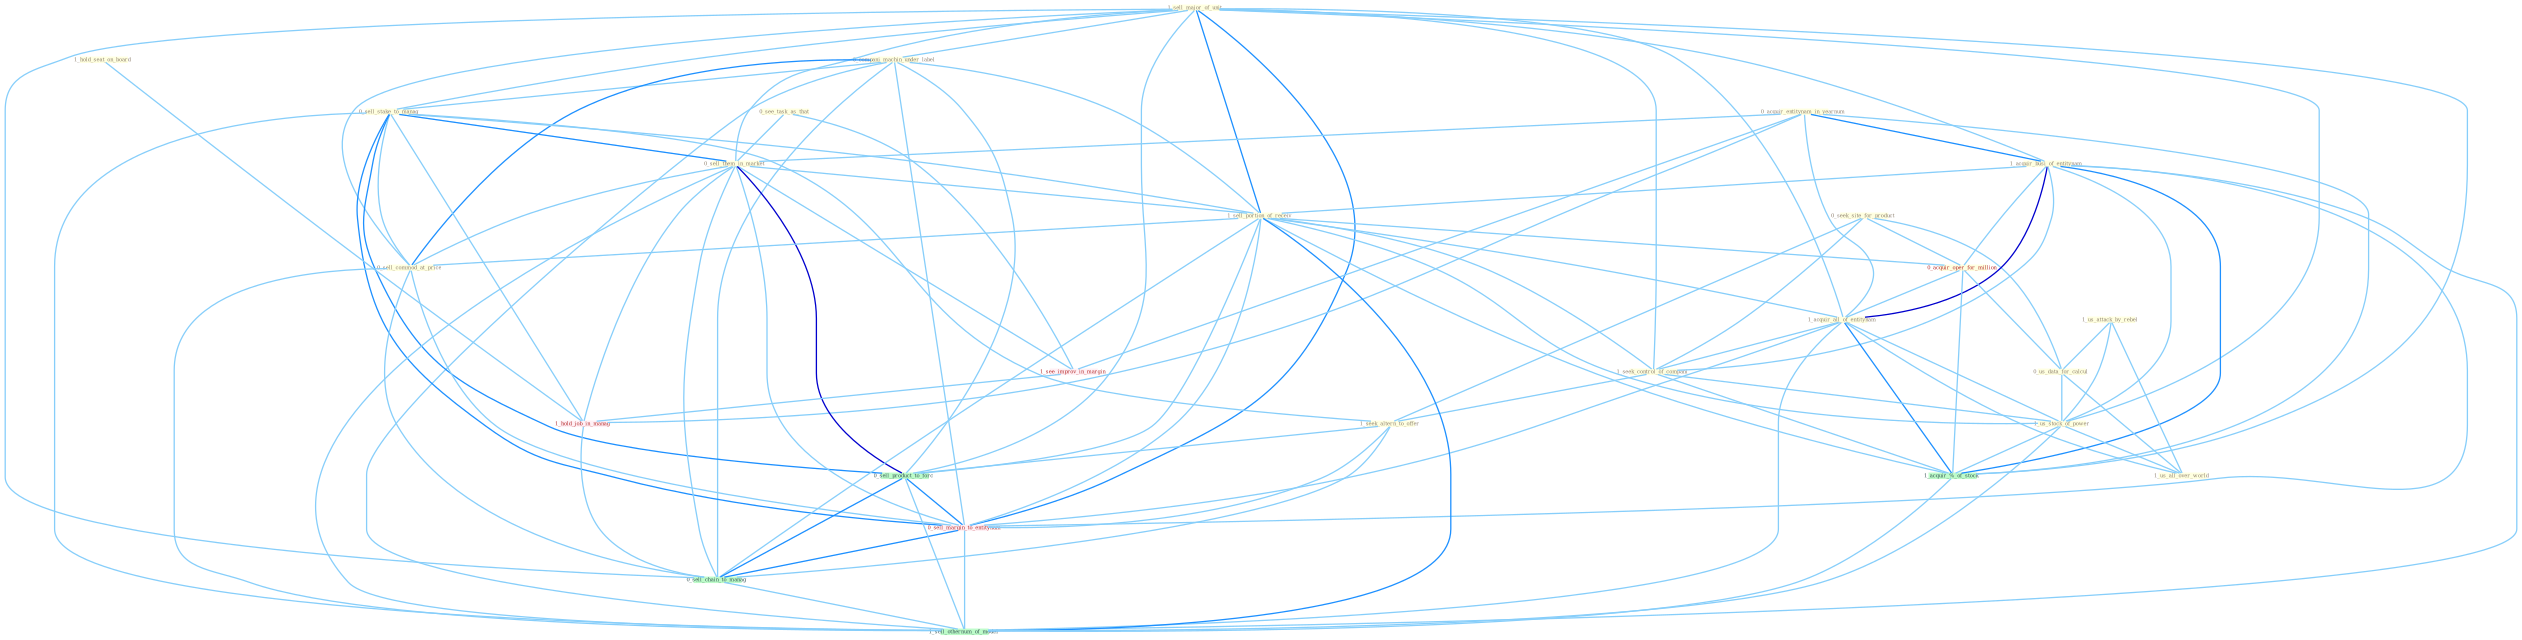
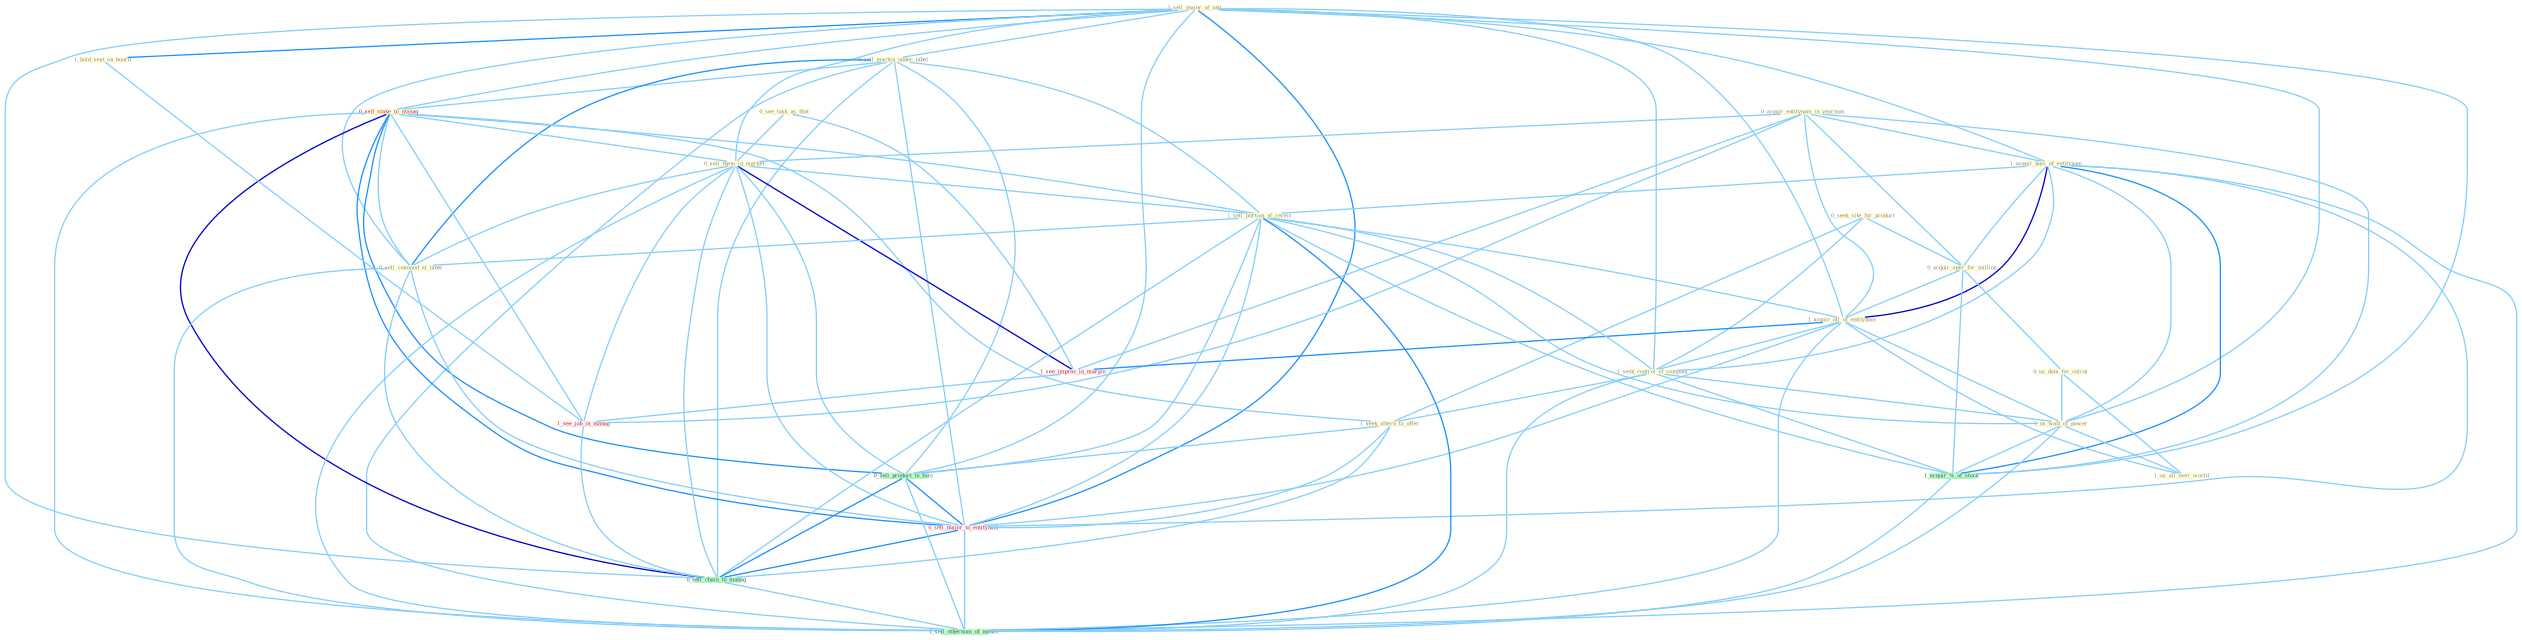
(894, 60) -> (894, 60)
(390, 112) -> (390, 112)
(1228, 112) -> (650, 34)
(563, 138) -> (563, 138)
(1926, 138) -> (1926, 138)
(1612, 242) -> (1884, 190)
(880, 253) -> (880, 253)
(1994, 262) -> none
(411, 268) -> (411, 268)
(1963, 268) -> (1963, 268)
(2111, 320) -> none
(816, 327) -> (816, 327)
(1895, 394) -> (1458, 346)
(584, 424) -> (584, 424)
(2062, 424) -> (2062, 424)
none -> (280, 425)
(965, 528) -> (965, 528)
none -> (1404, 604)
